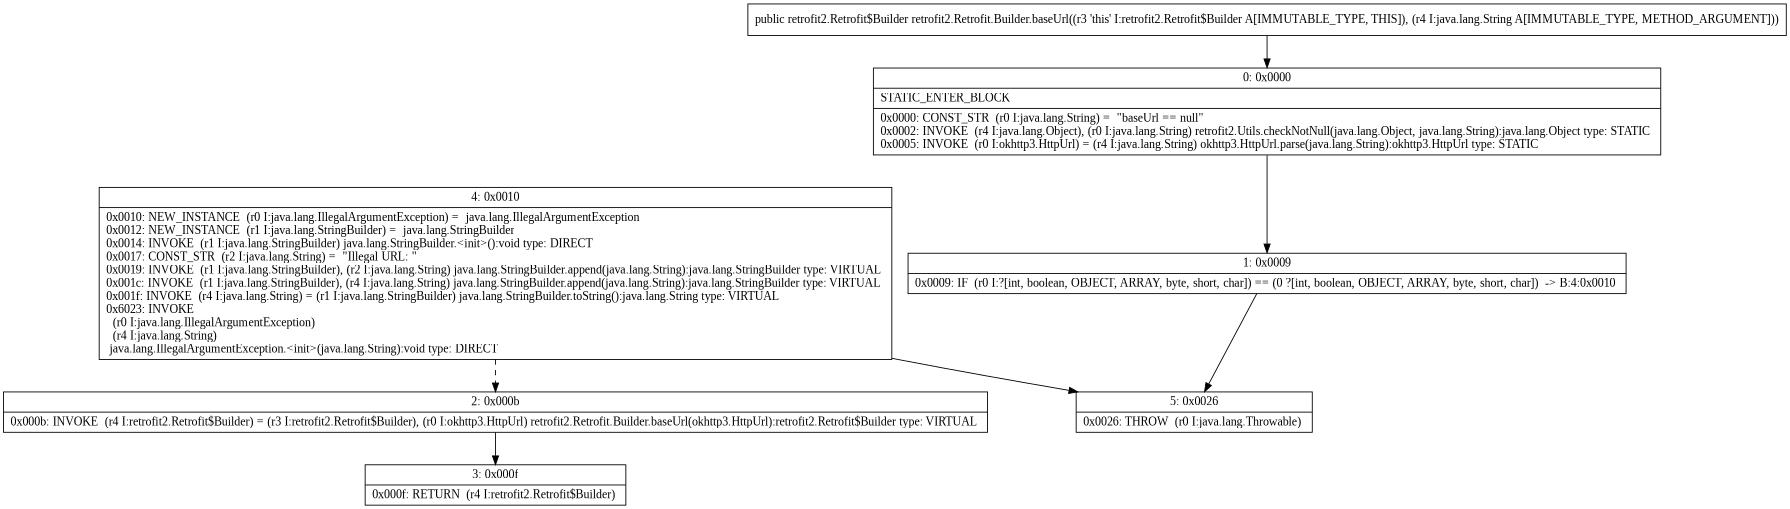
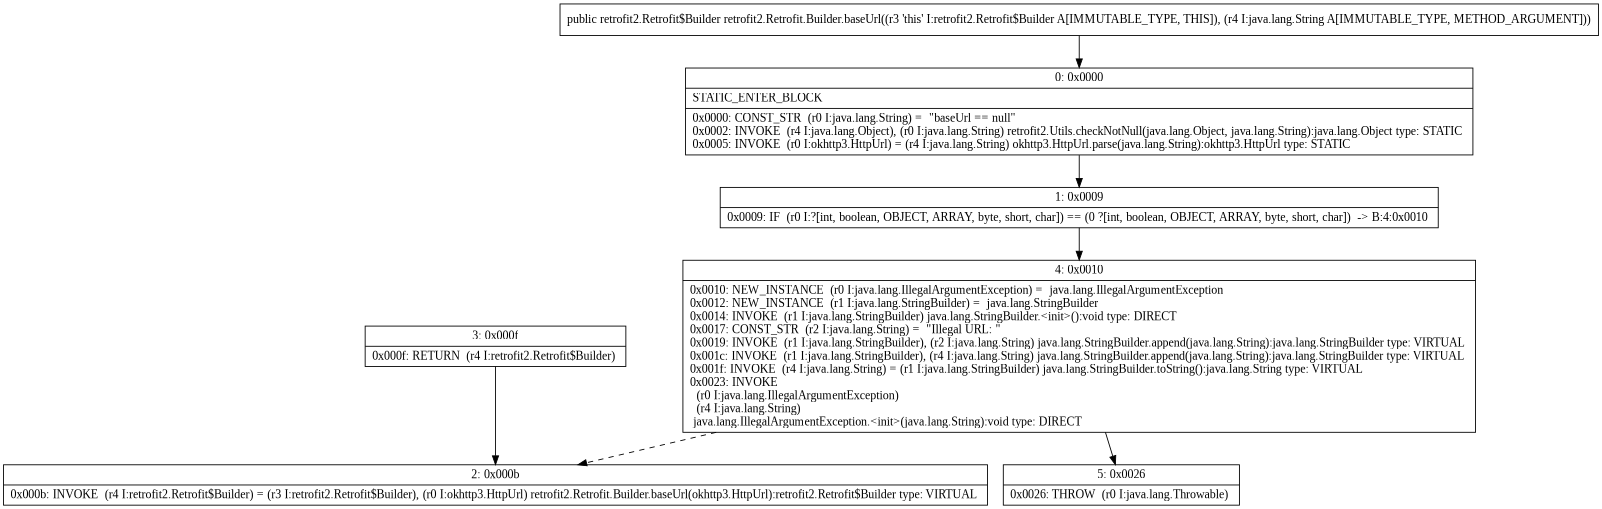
(154, 309) -> (737, 382)
(1233, 339) -> (1079, 239)
(496, 444) -> (496, 411)
